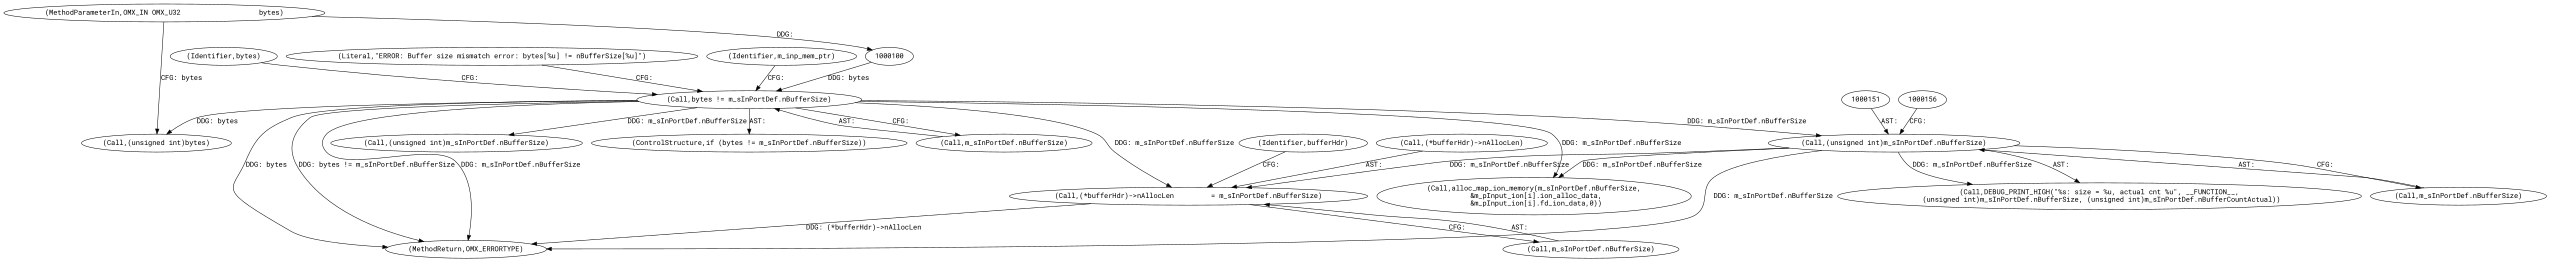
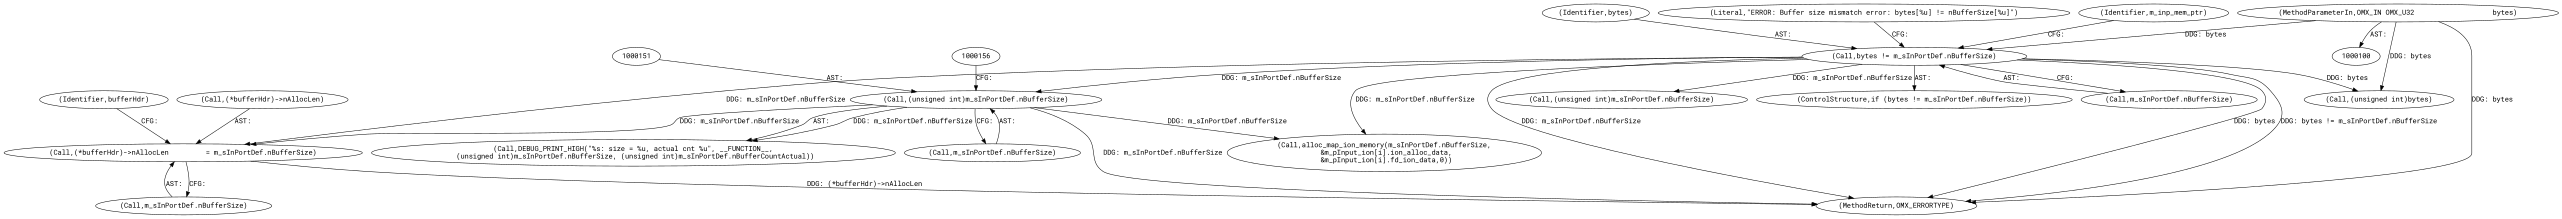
(787, 35) -> (2381, 35)
(826, 76) -> (2154, 35)
(182, 78) -> (2411, 56)
(472, 78) -> (1785, 35)
none -> (2300, 183)
